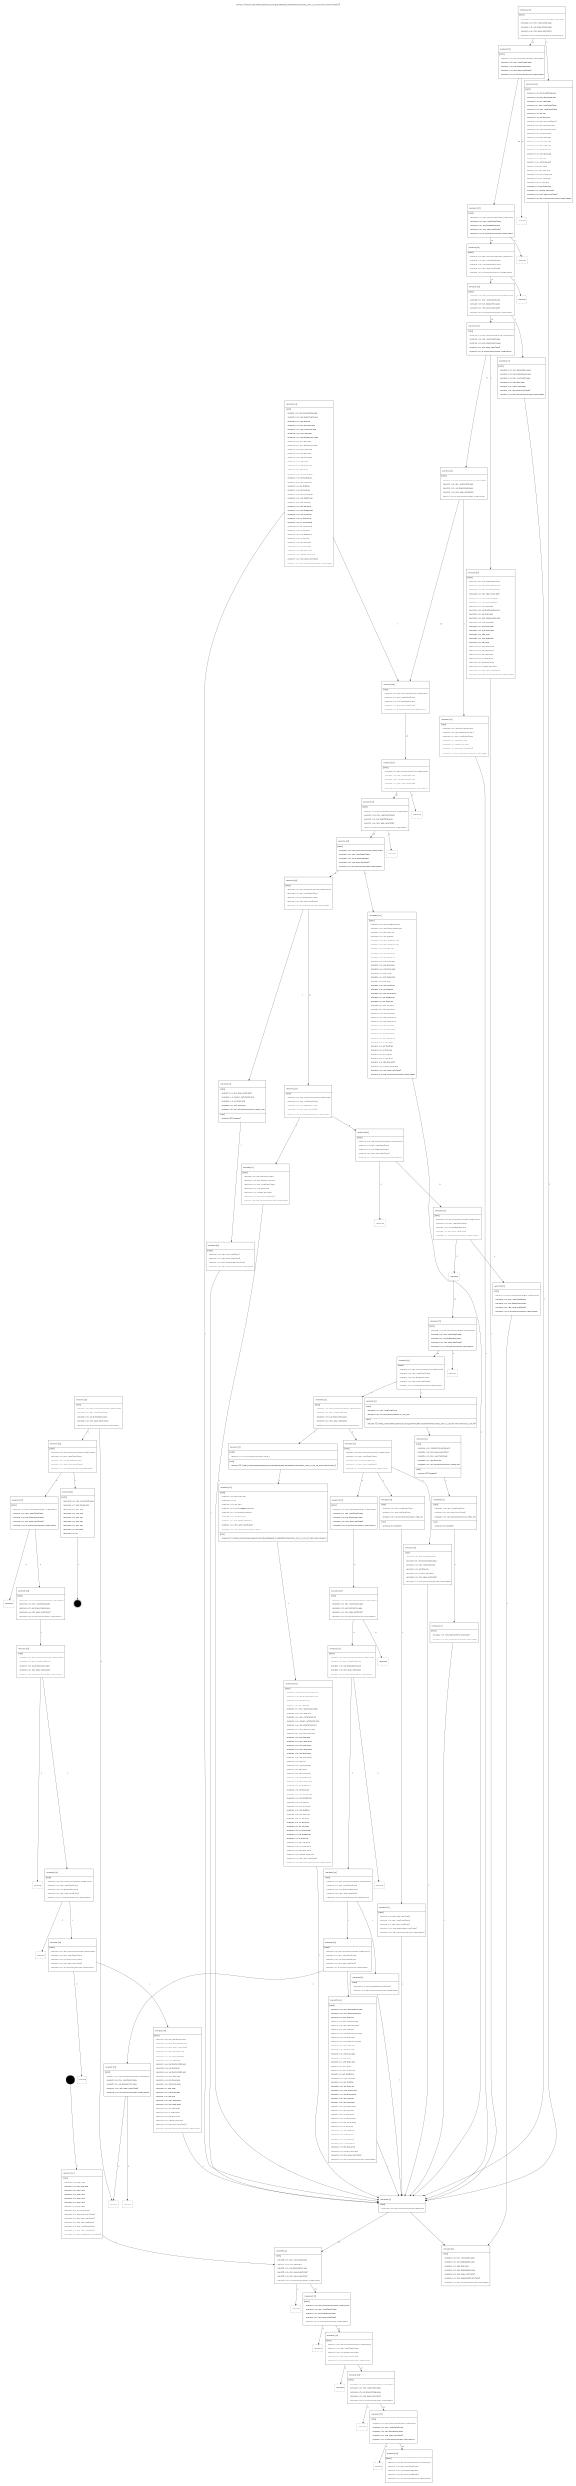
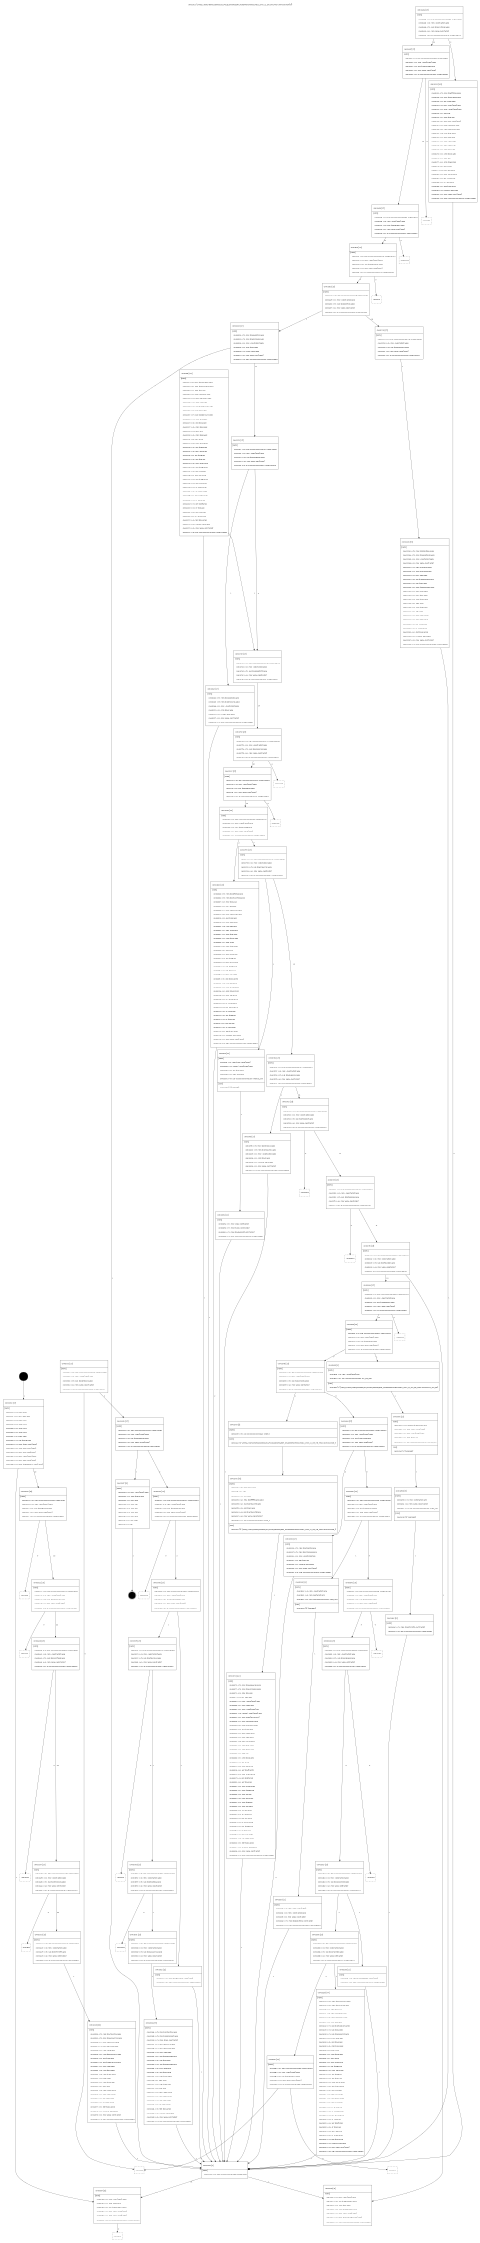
(475, 410) -> (255, 399)
(453, 1298) -> (386, 1278)
(384, 1484) -> (349, 1550)
none -> (178, 1976)
none -> (112, 2072)
(82, 2080) -> none
(313, 2288) -> (36, 1478)
